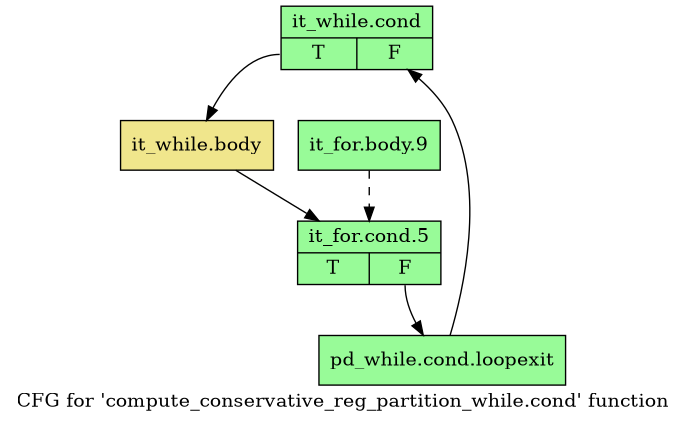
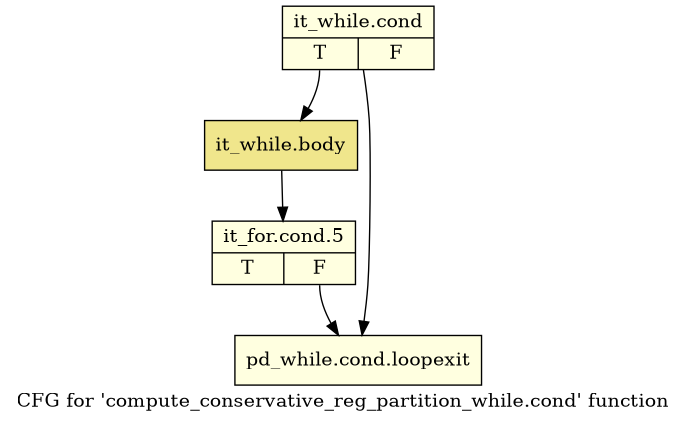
(357, 38) -> (358, 38)
(369, 145) -> none
(469, 201) -> (370, 195)
(369, 253) -> (284, 253)
(442, 360) -> (358, 360)
